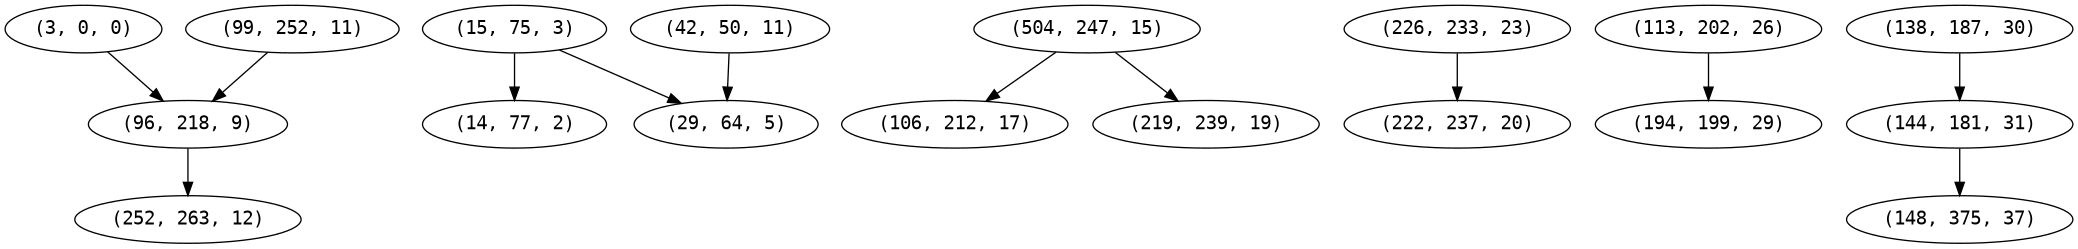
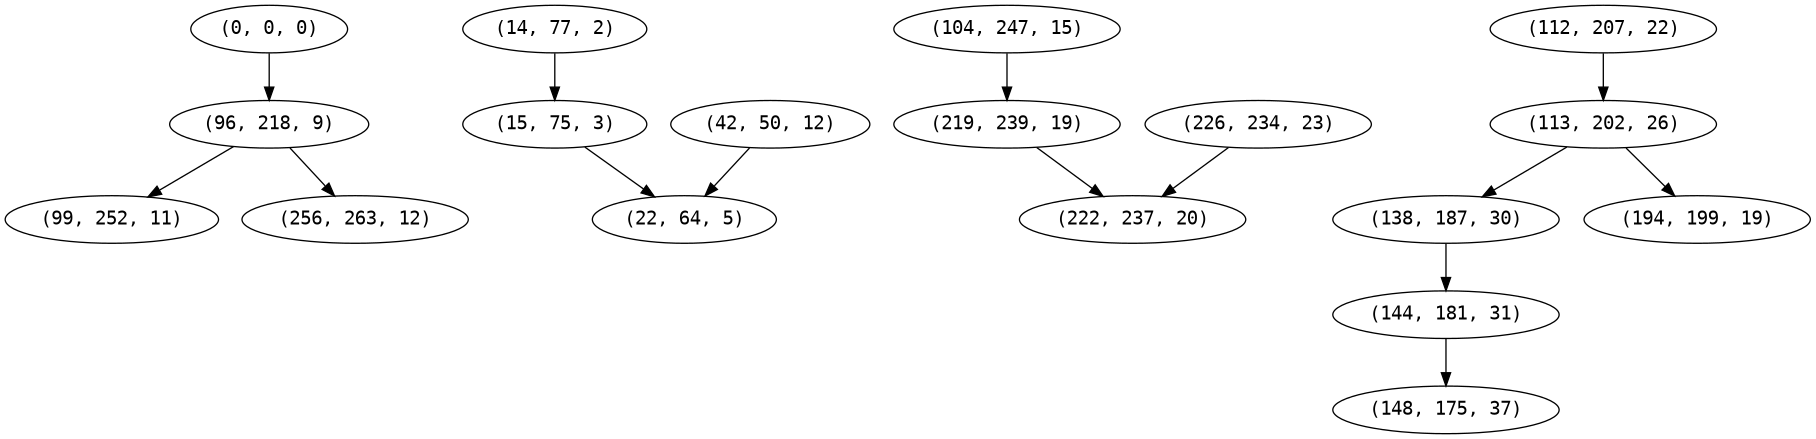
(83, 29) -> (269, 29)
(730, 29) -> (770, 124)
(1087, 29) -> (1007, 29)
(1457, 29) -> (1258, 124)
none -> (1603, 29)
(515, 70) -> (555, 70)
(245, 72) -> (197, 168)
(726, 124) -> (684, 219)
(955, 124) -> none
(1708, 124) -> (1697, 219)
none -> (1065, 168)
none -> (1530, 168)
(188, 219) -> (355, 219)
(1960, 219) -> (1446, 410)
